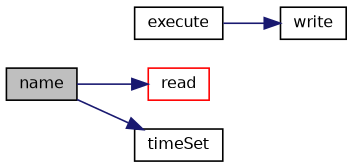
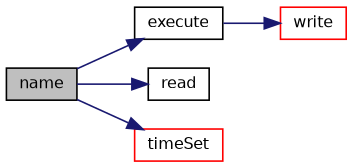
(313, 23) -> (313, 23)
none -> (103, 57)
(179, 84) -> (179, 84)
(179, 145) -> (179, 145)
